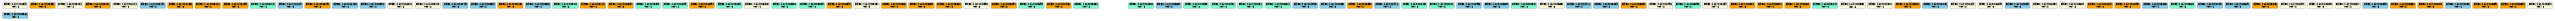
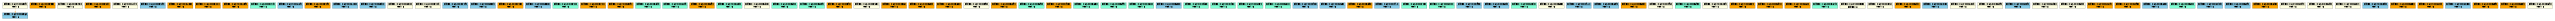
none -> (1114, 5)
(1853, 7) -> (1853, 7)
